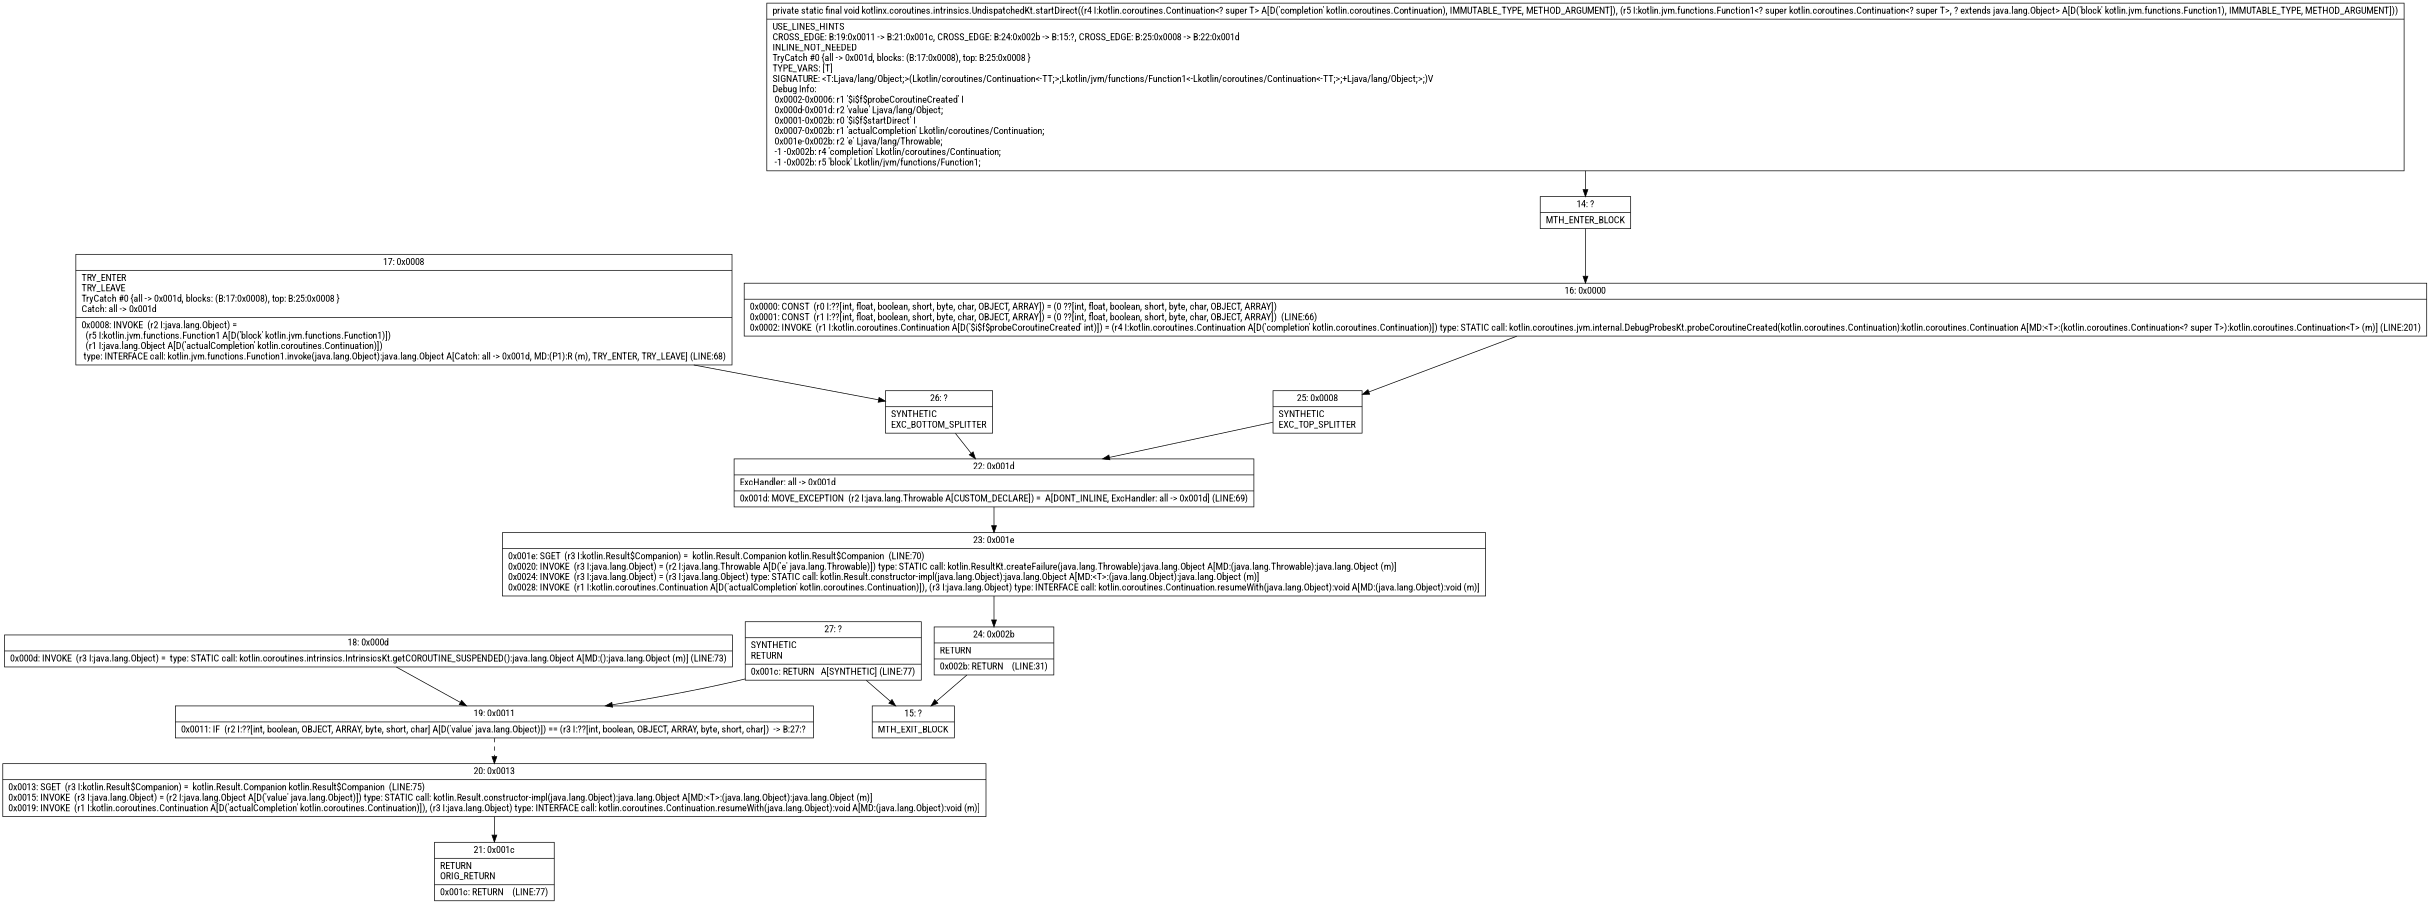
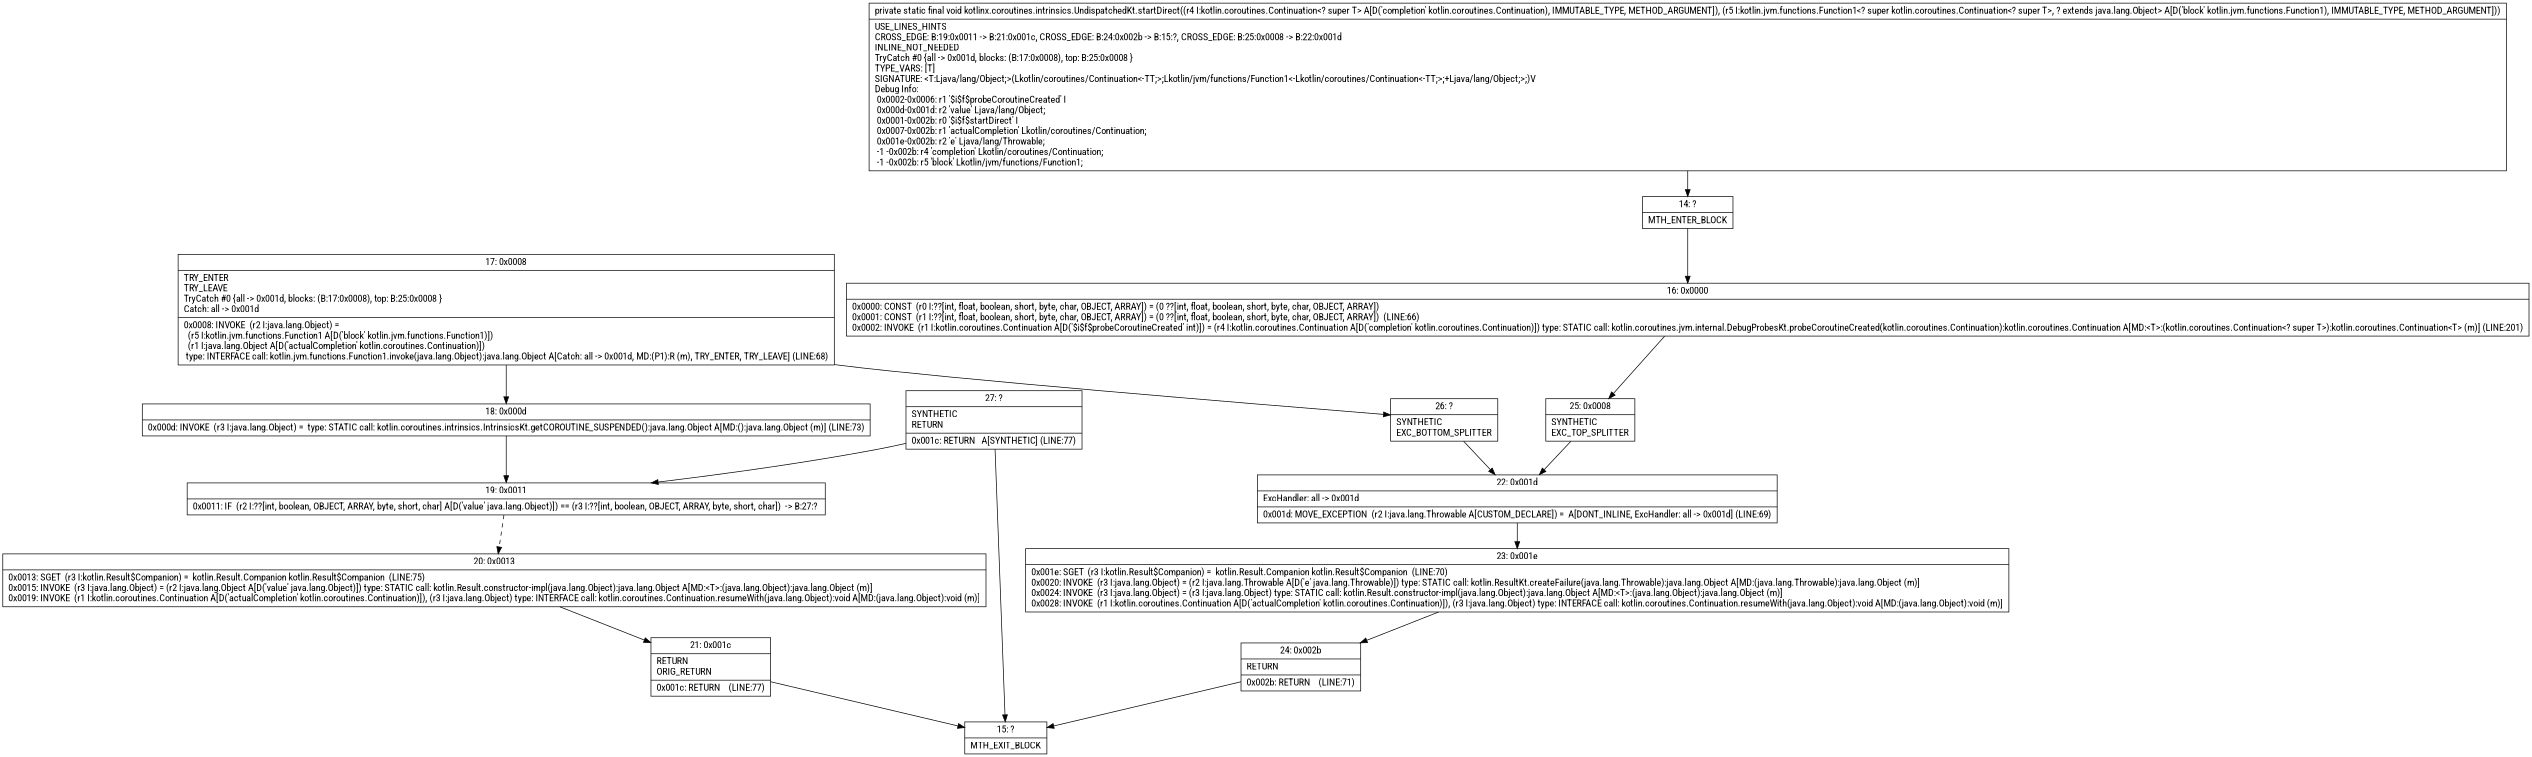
none -> (506, 381)
(994, 667) -> (1301, 683)
none -> (864, 704)
